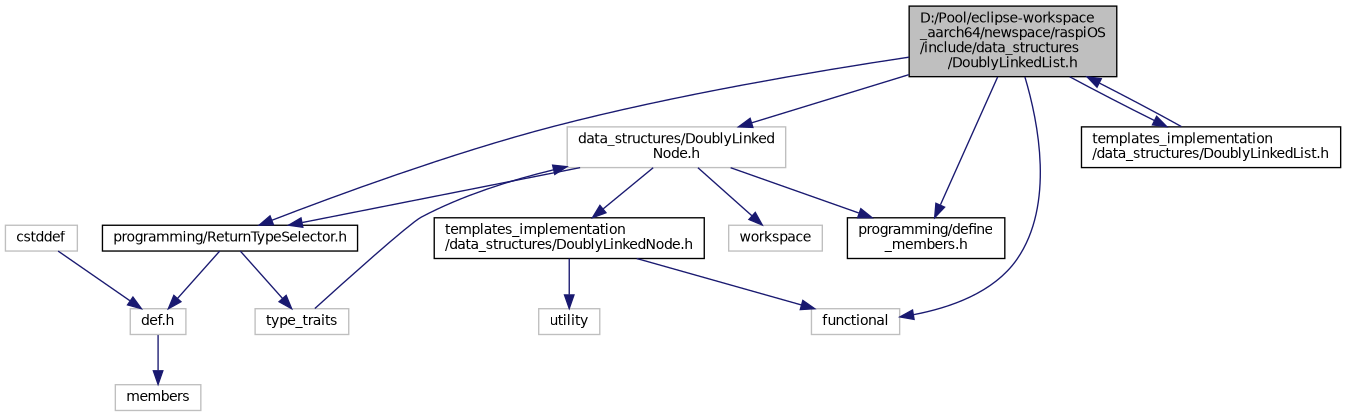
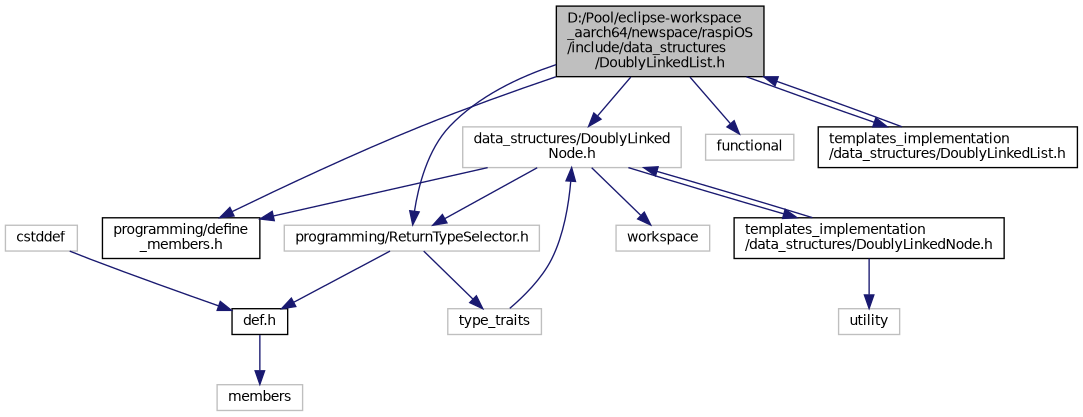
(230, 238) -> (412, 238)
(719, 282) -> (735, 194)
(158, 322) -> (260, 322)
